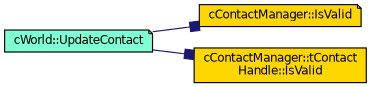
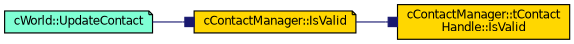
(168, 52) -> (371, 22)
